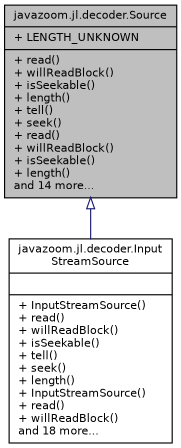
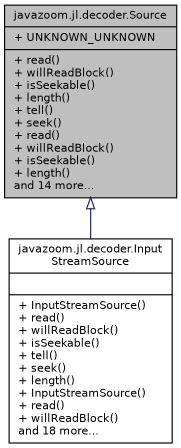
(77, 38) -> (85, 38)
